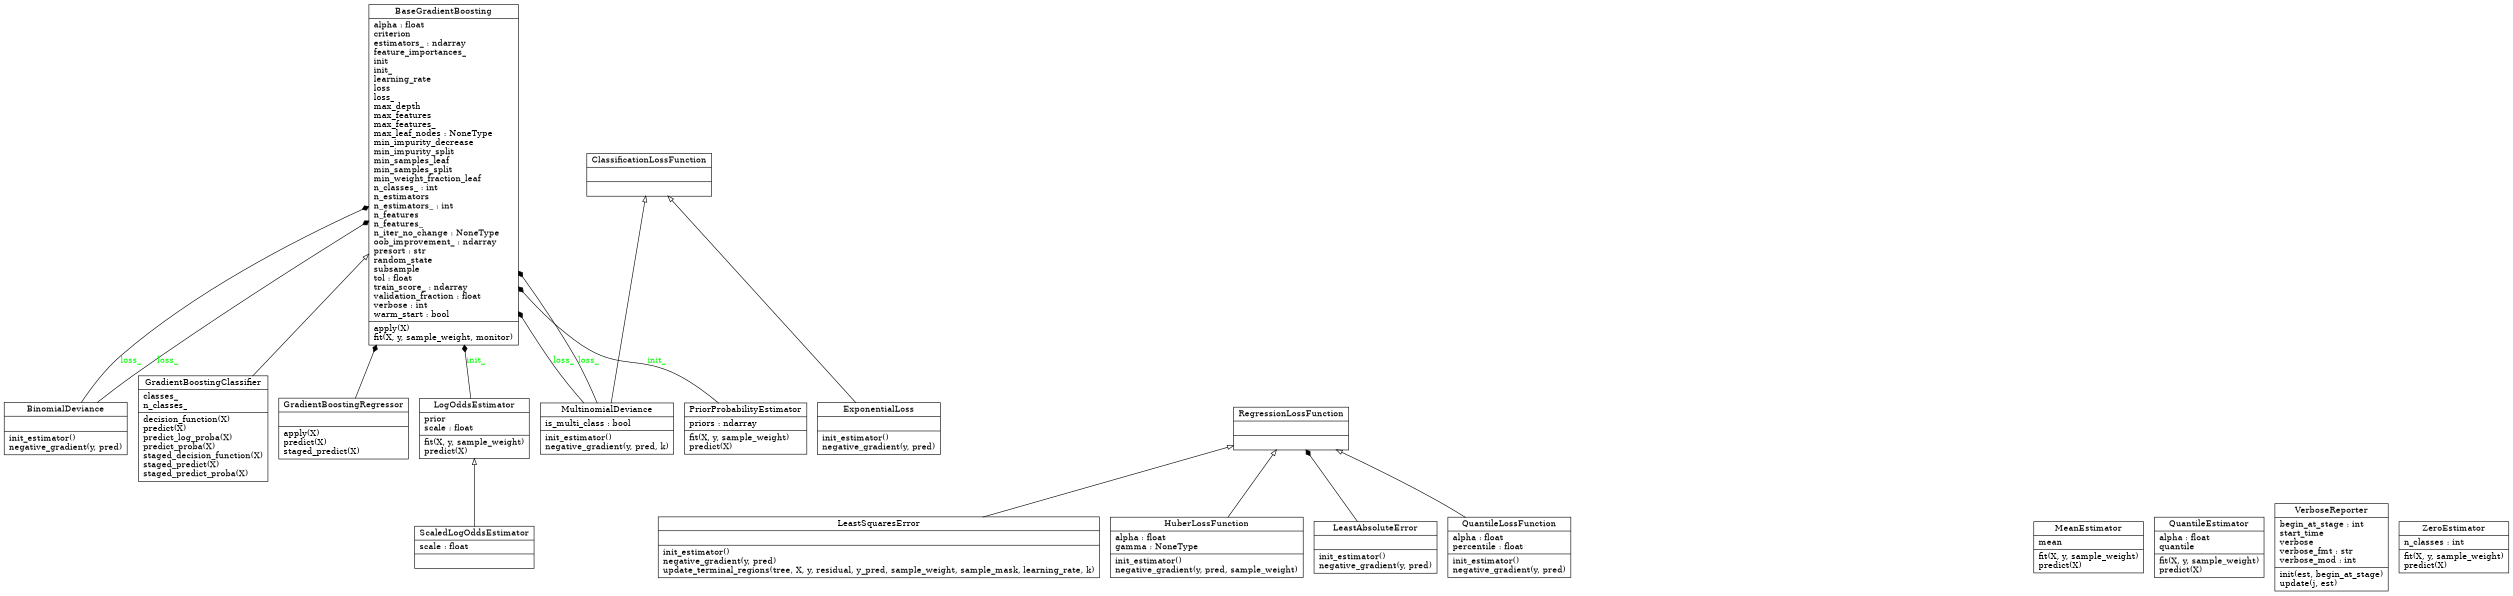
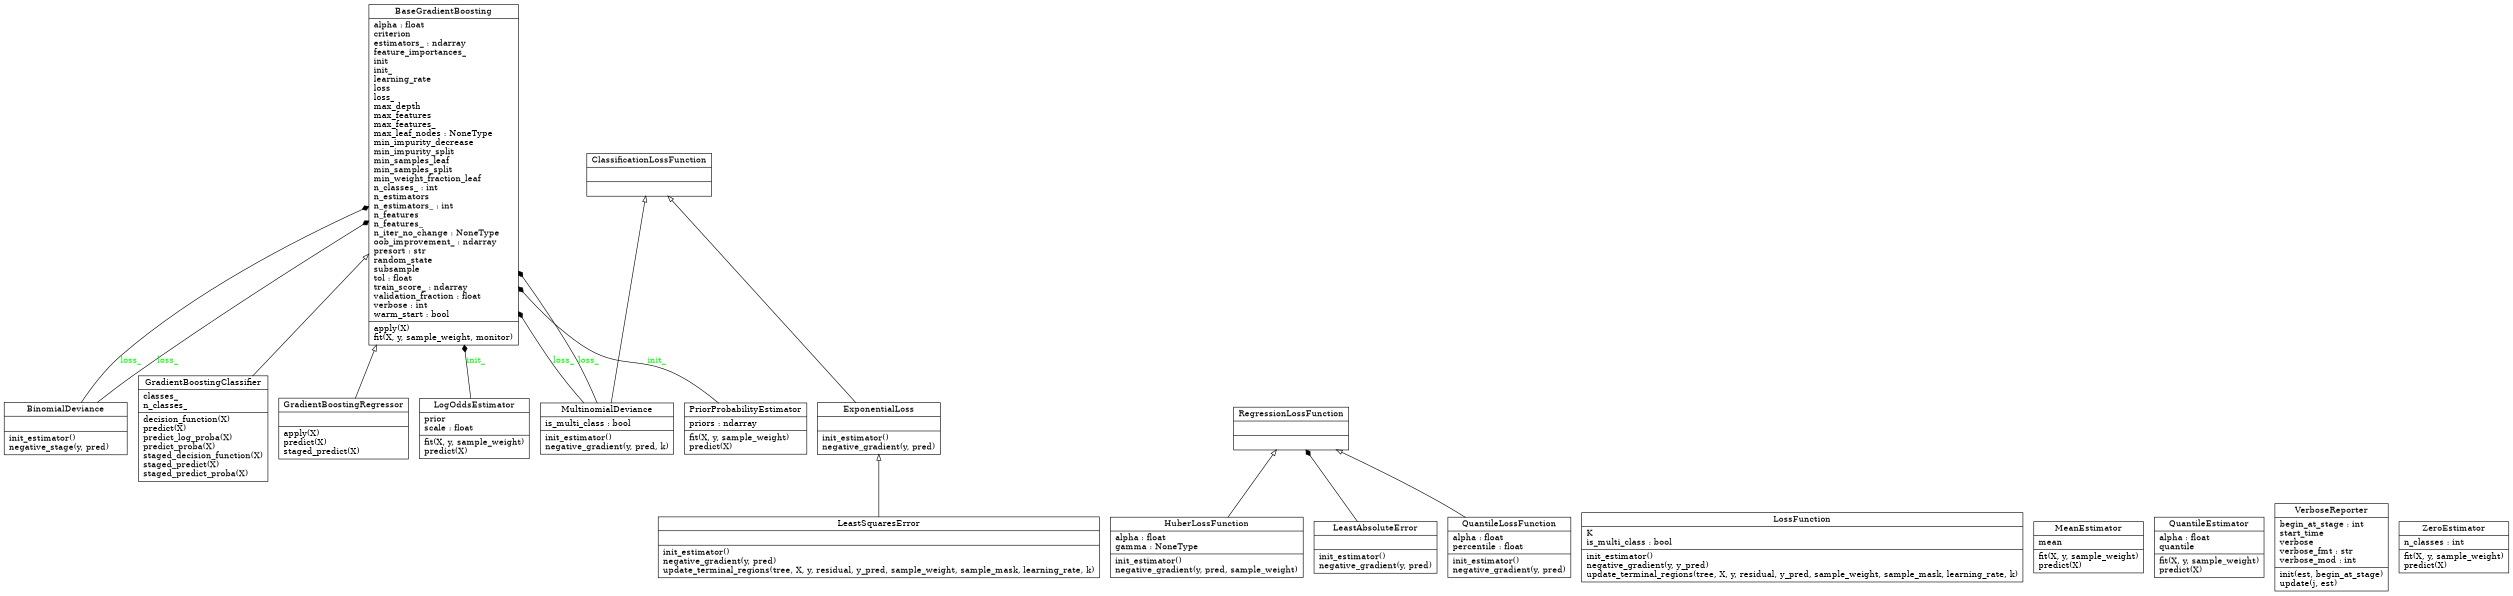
(365, 374) -> (365, 374)
(66, 447) -> (59, 447)
(1105, 482) -> (879, 489)
(474, 547) -> none
none -> (1802, 547)
